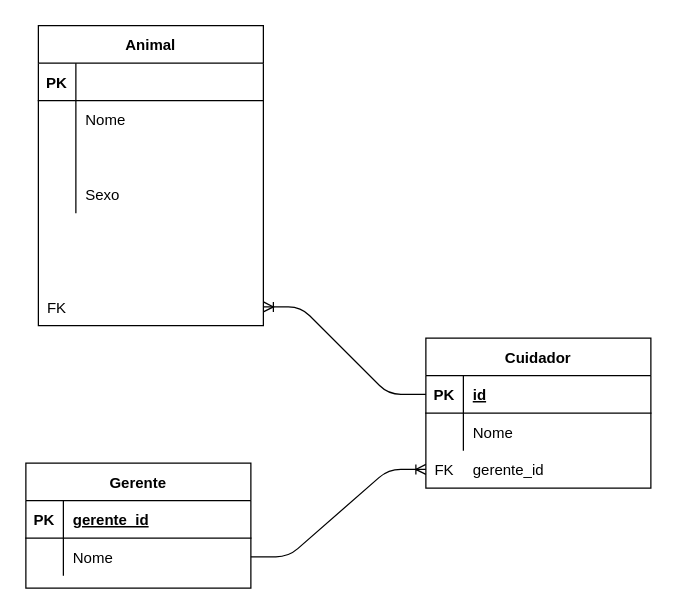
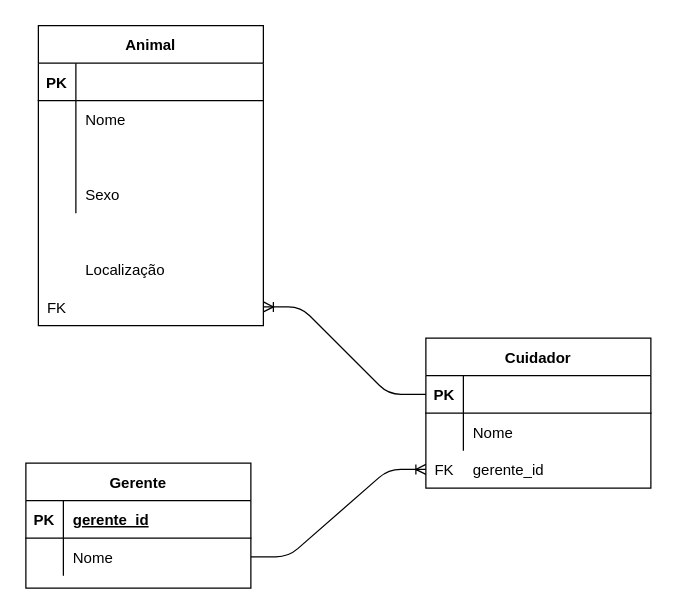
none -> (169, 269)
(557, 394) -> none
